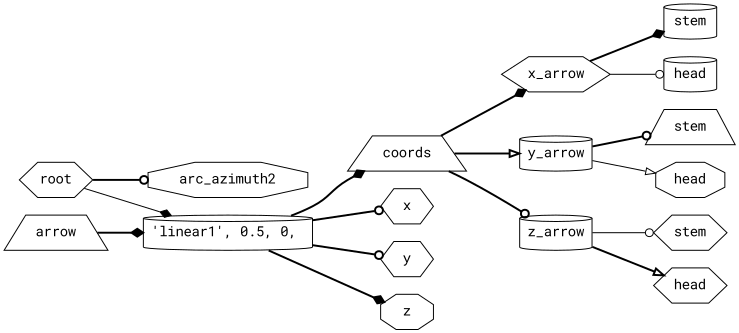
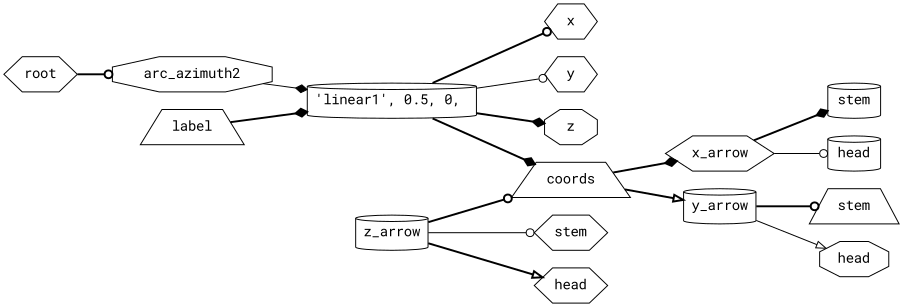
(486, 190) -> (466, 211)
(122, 200) -> (279, 86)
(56, 233) -> (192, 127)
(344, 250) -> (508, 84)
